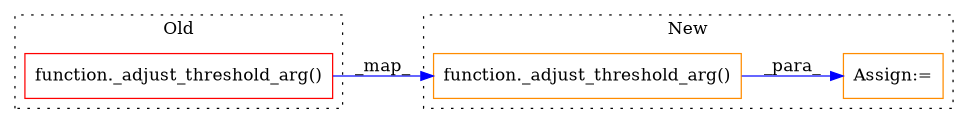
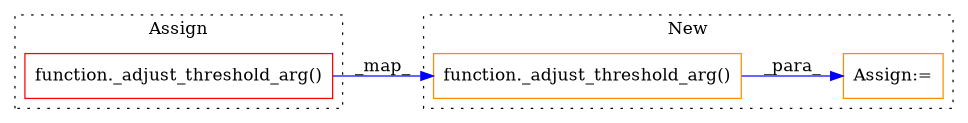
(179, 29) -> (179, 29)
